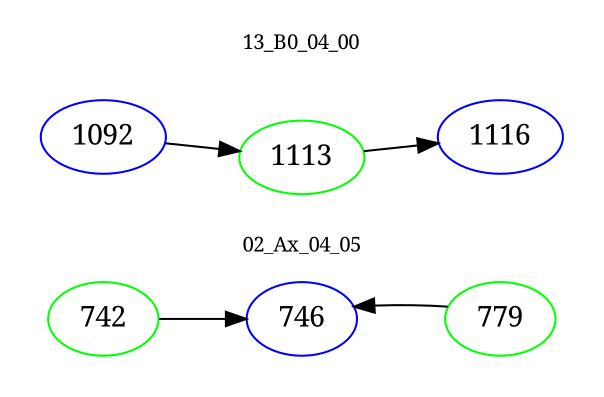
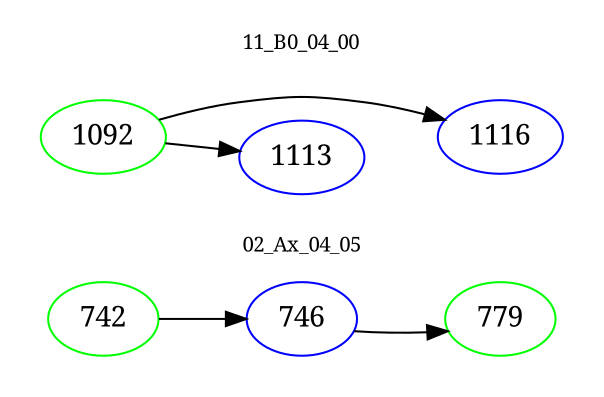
(302, 44) -> (302, 44)
(103, 137) -> (103, 137)
(391, 148) -> (291, 97)
(302, 157) -> (302, 157)
(411, 305) -> (391, 333)
